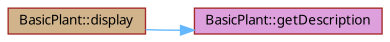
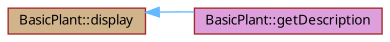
(163, 30) -> (177, 12)
